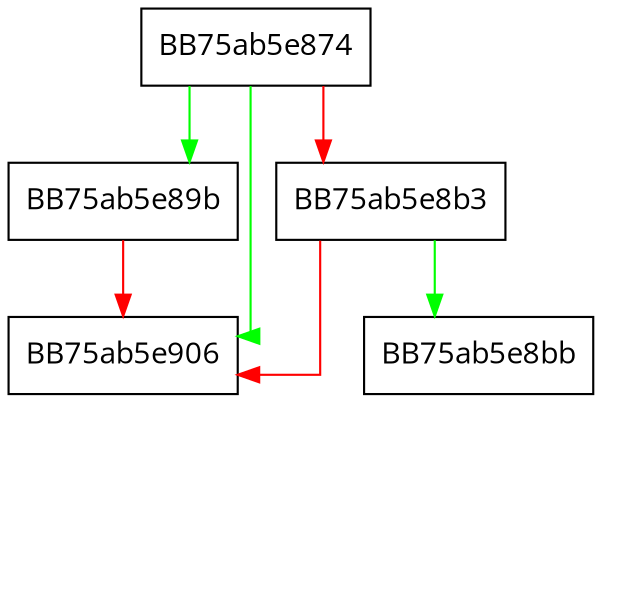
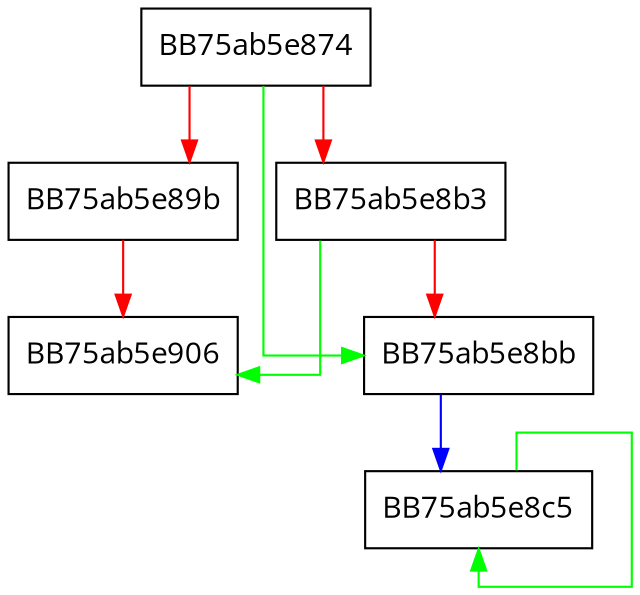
(190, 113) -> (190, 113)
(251, 212) -> (263, 260)
(435, 267) -> (435, 267)
(320, 338) -> (320, 338)
none -> (479, 510)
